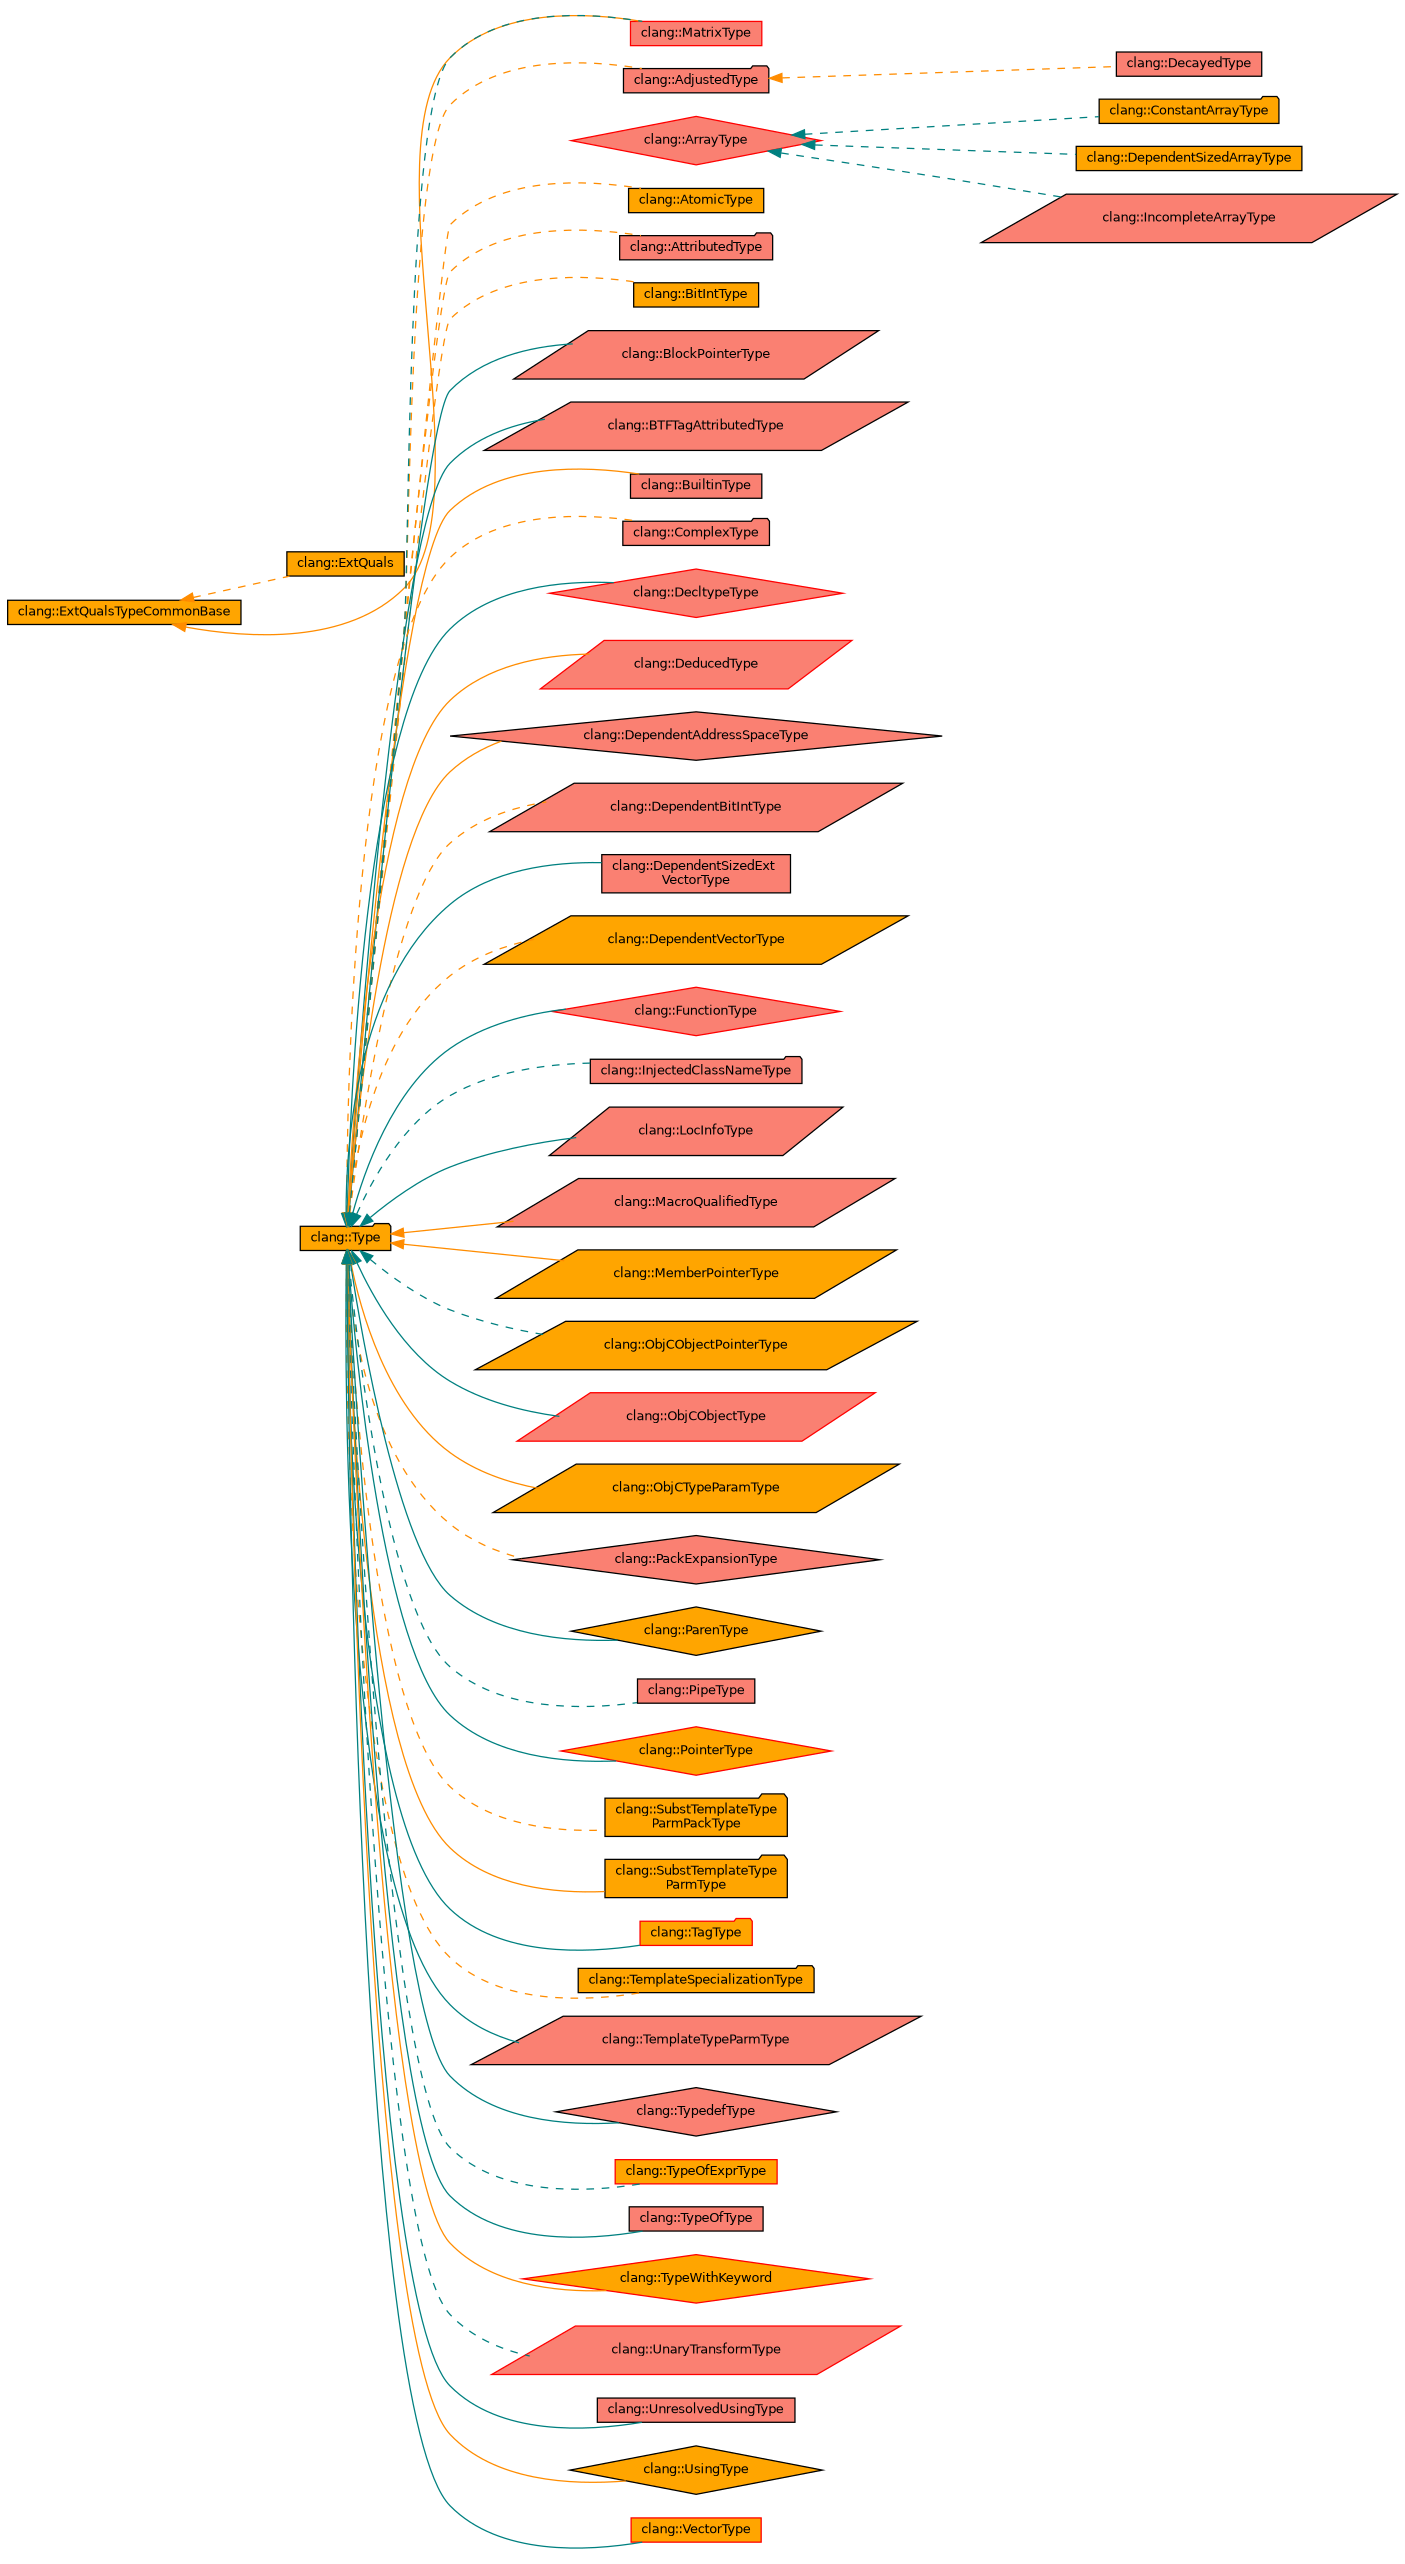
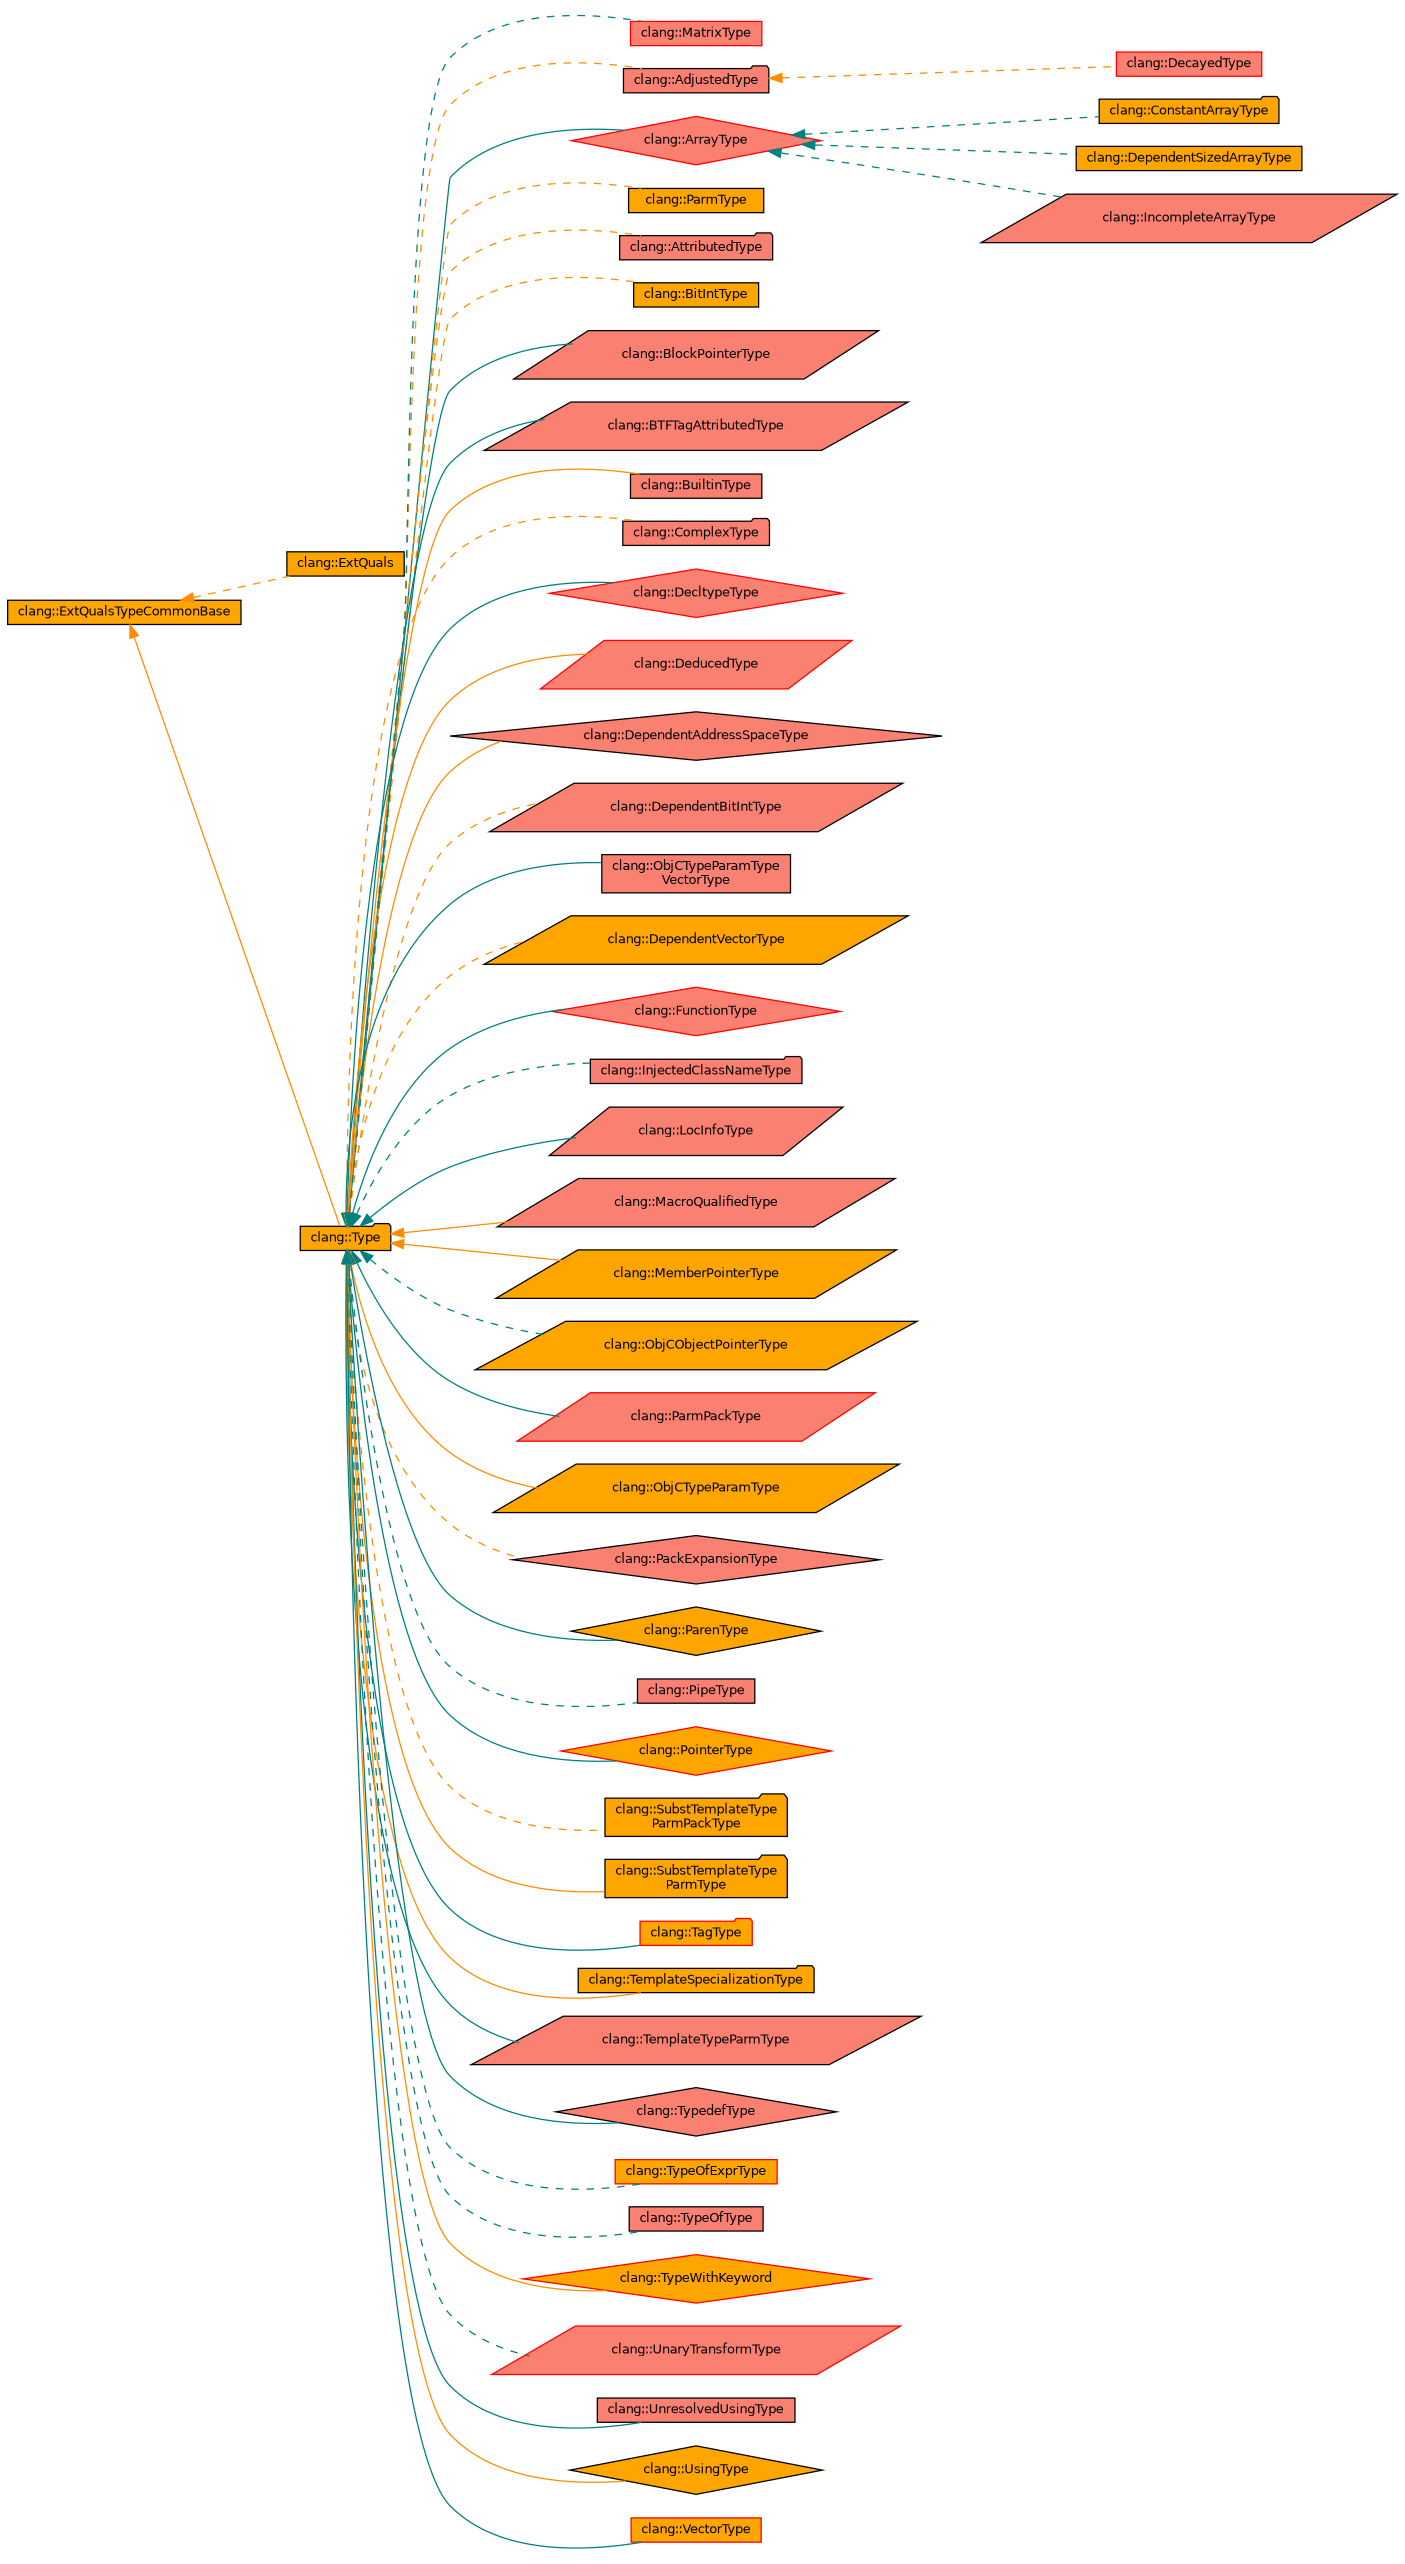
(1189, 64) -> (1189, 64)
(696, 201) -> (696, 201)
(427, 313) -> (237, 932)
none -> (408, 602)
(696, 874) -> (696, 874)
(696, 1417) -> (696, 1417)
(413, 1895) -> (413, 1895)
(416, 2090) -> (416, 2090)
